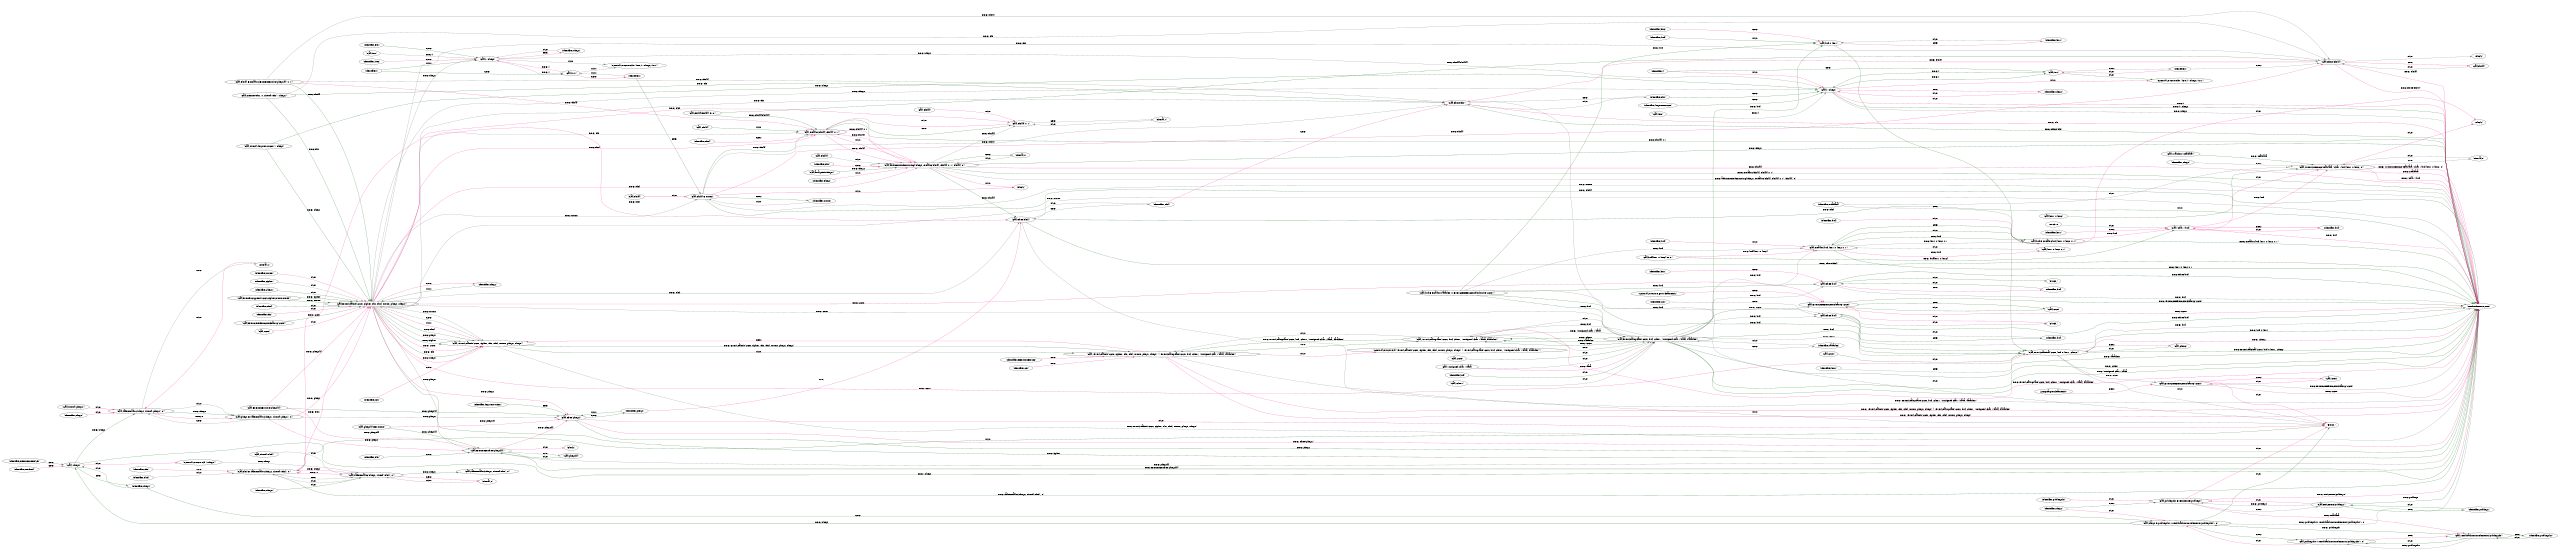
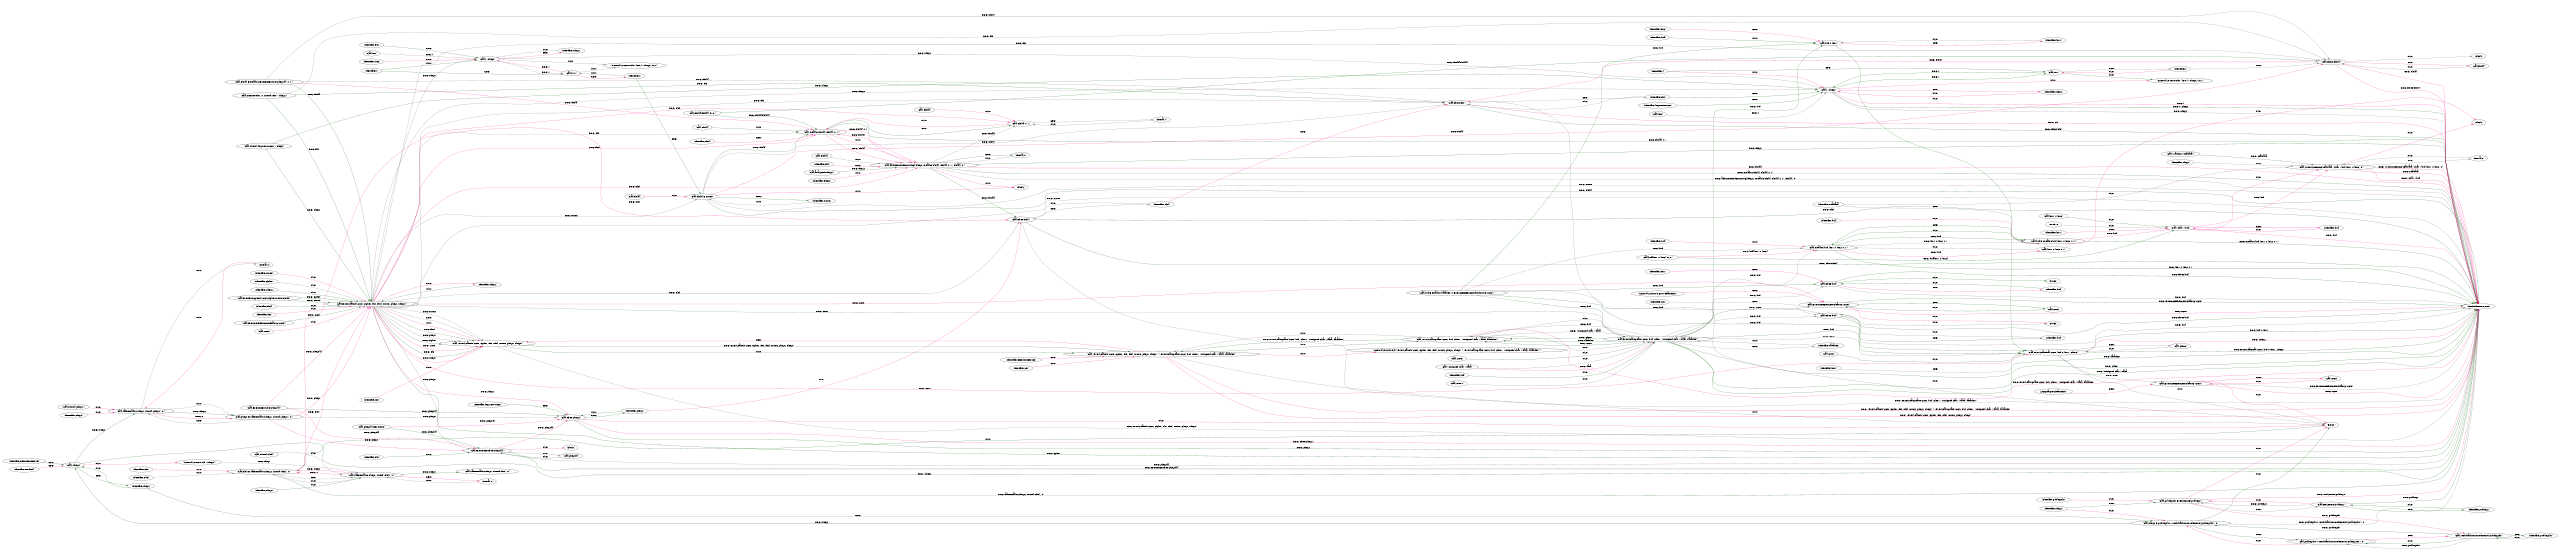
(2198, 216) -> (2116, 223)
(2331, 515) -> (2331, 515)
